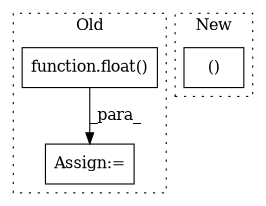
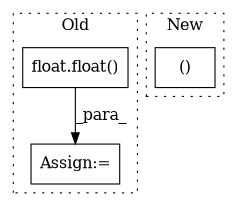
(90, 68) -> (75, 68)
